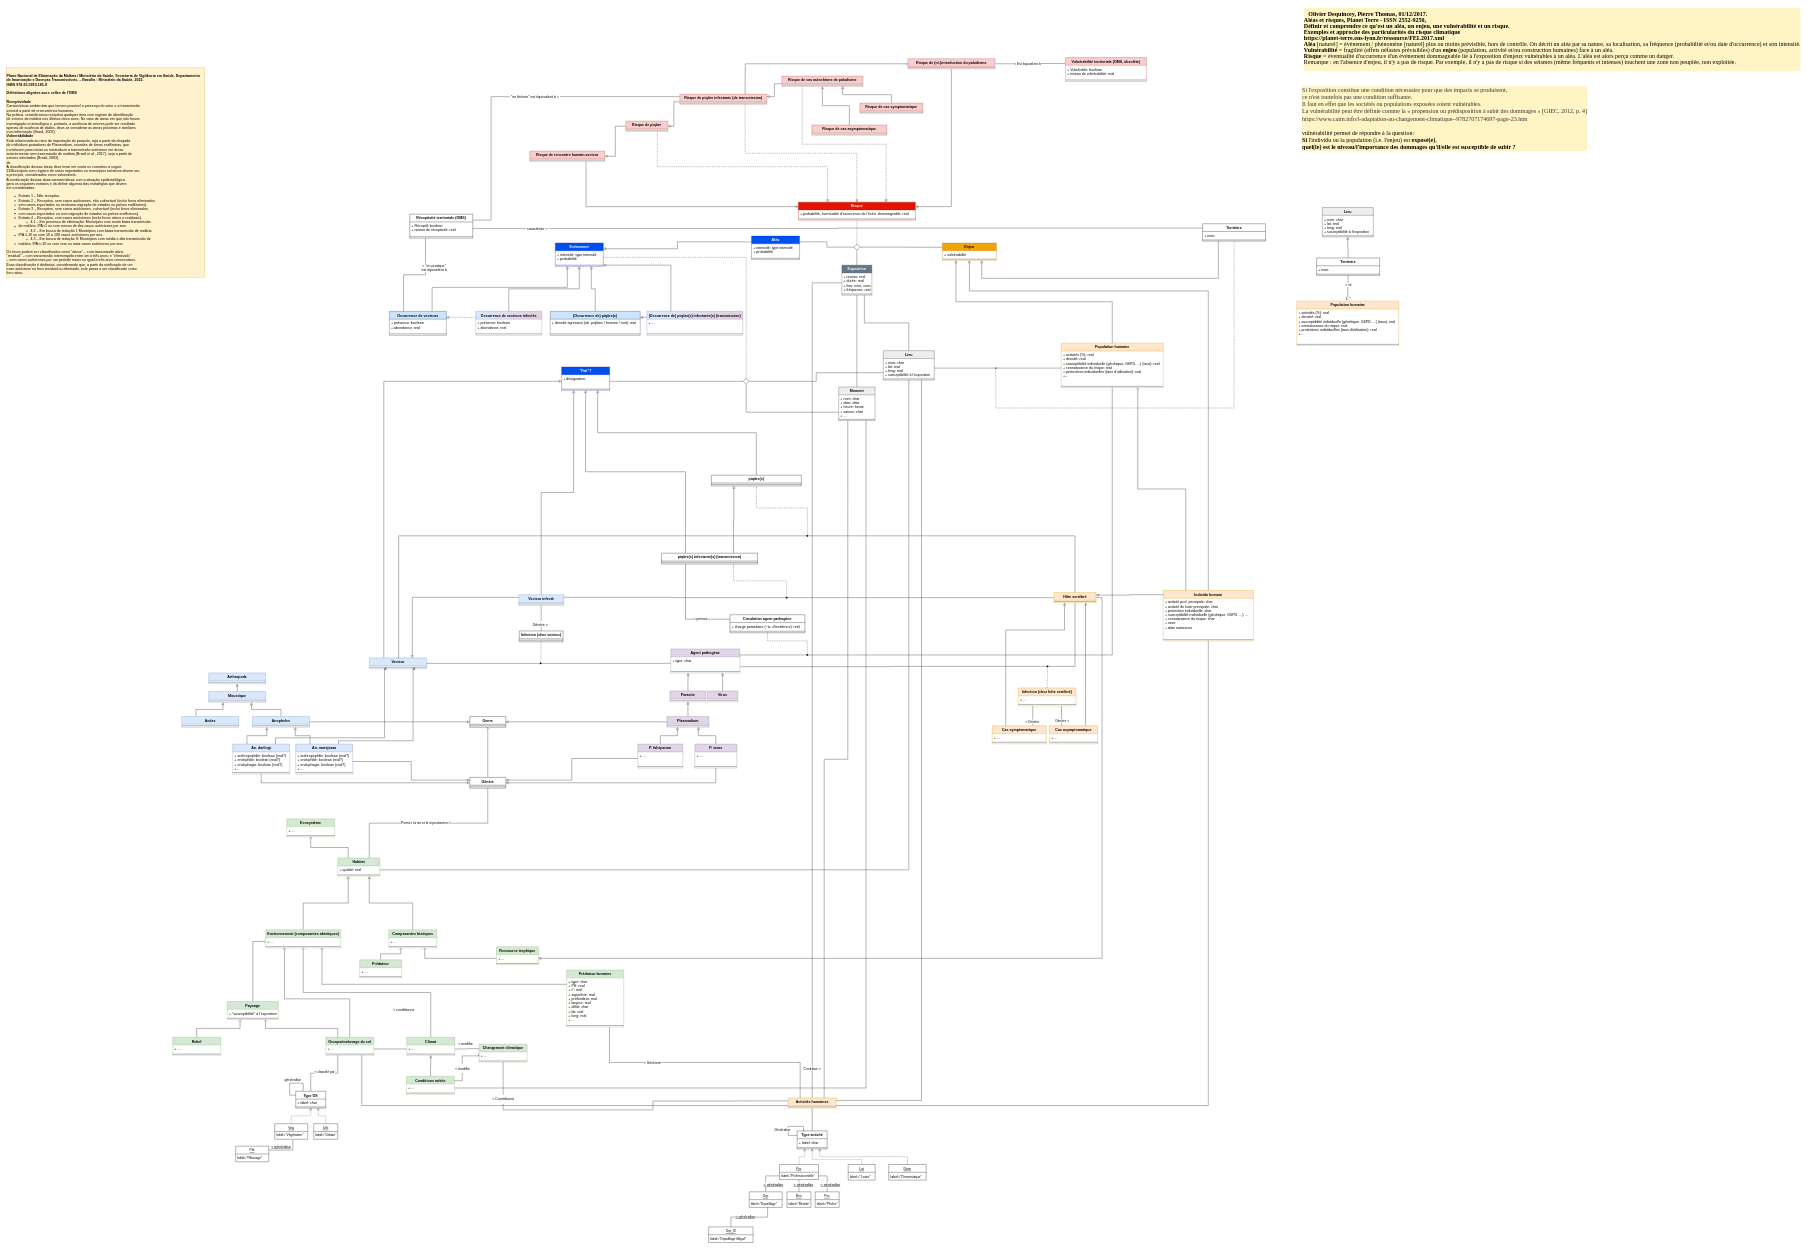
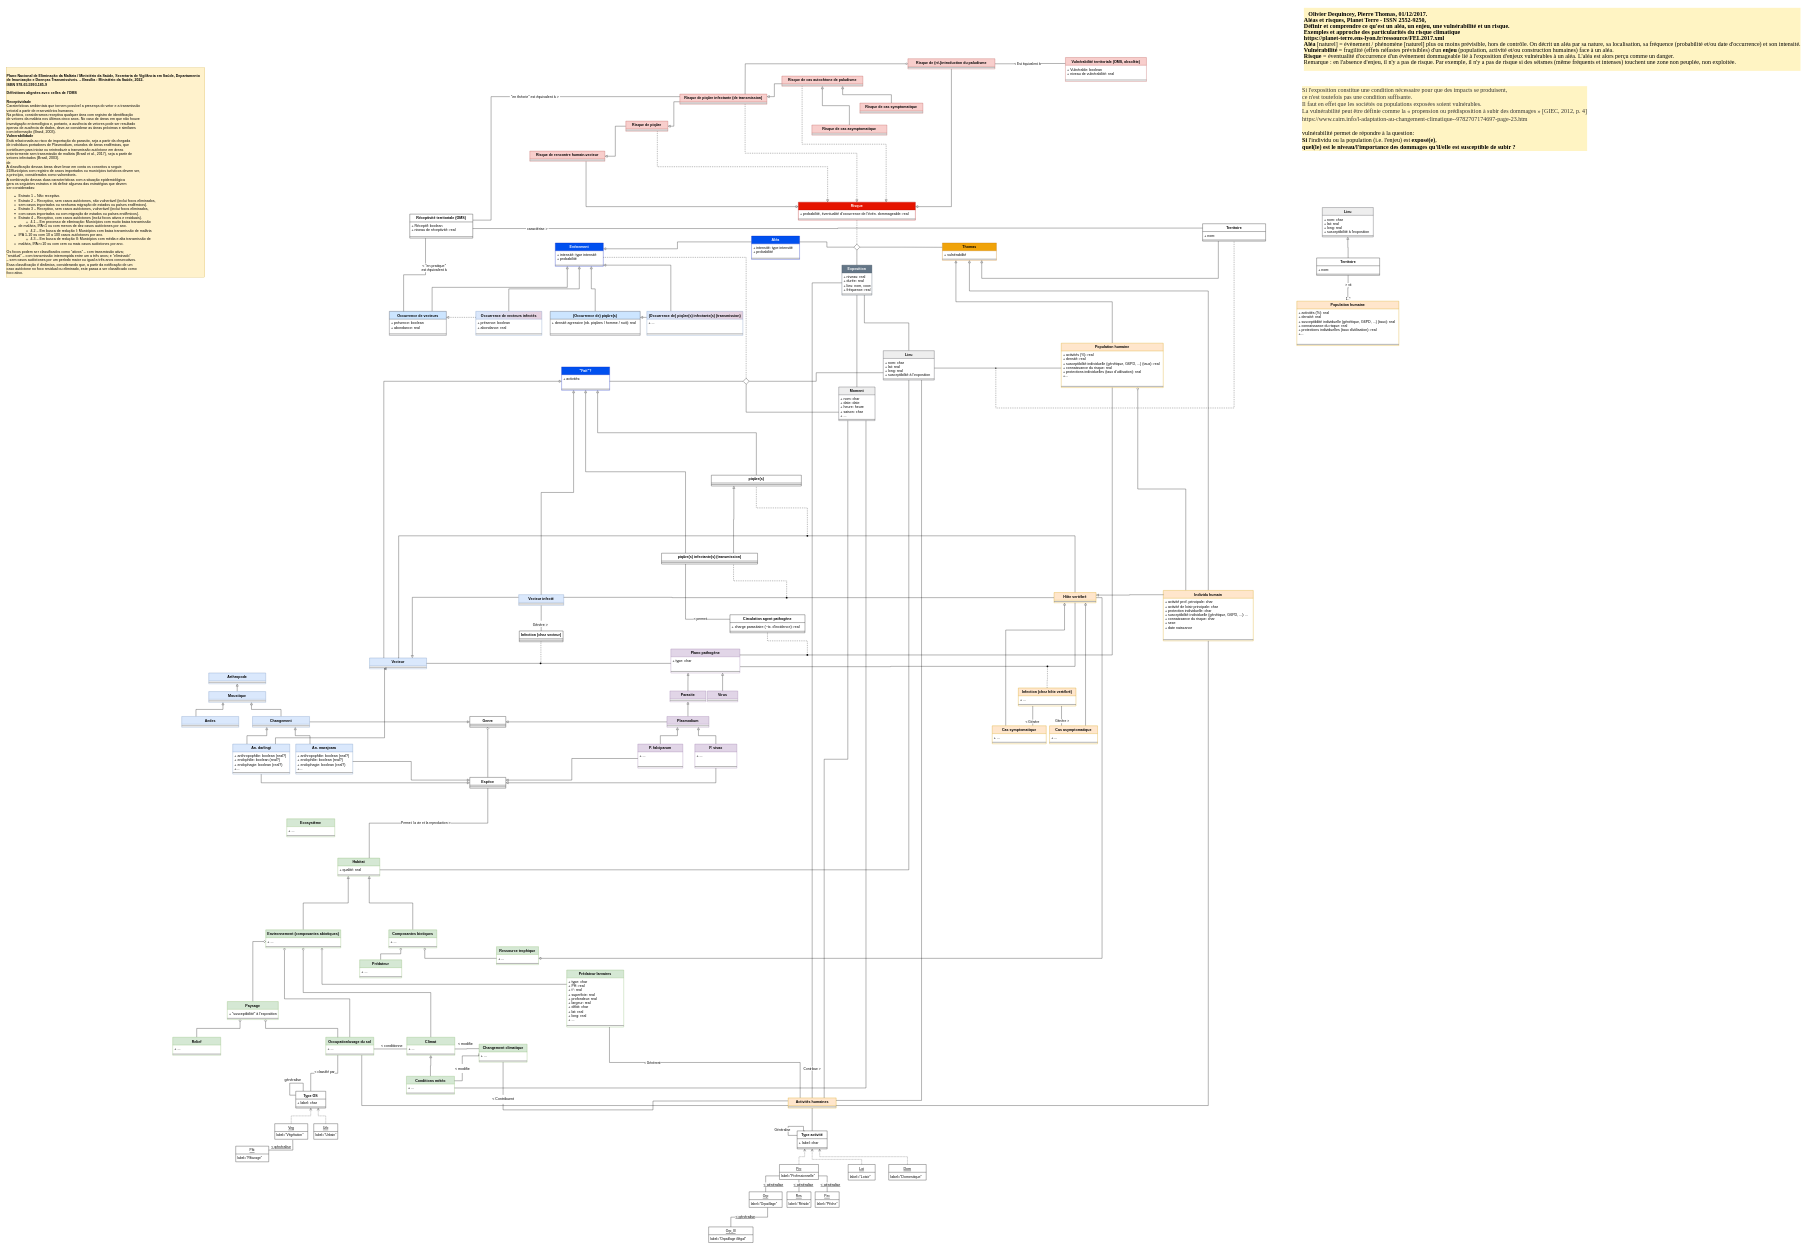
(969, 247) -> (969, 247)
(575, 379) -> (573, 379)
(705, 653) -> (705, 653)
(281, 720) -> (281, 720)
(413, 741) -> none
(488, 781) -> (488, 781)
(331, 847) -> none
(404, 1010) -> (392, 1046)
